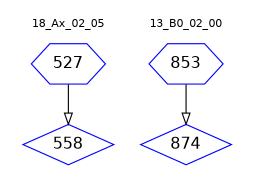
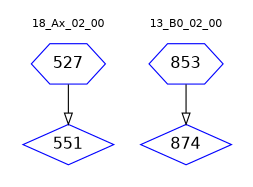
(68, 24) -> (68, 24)
(68, 145) -> (68, 145)
